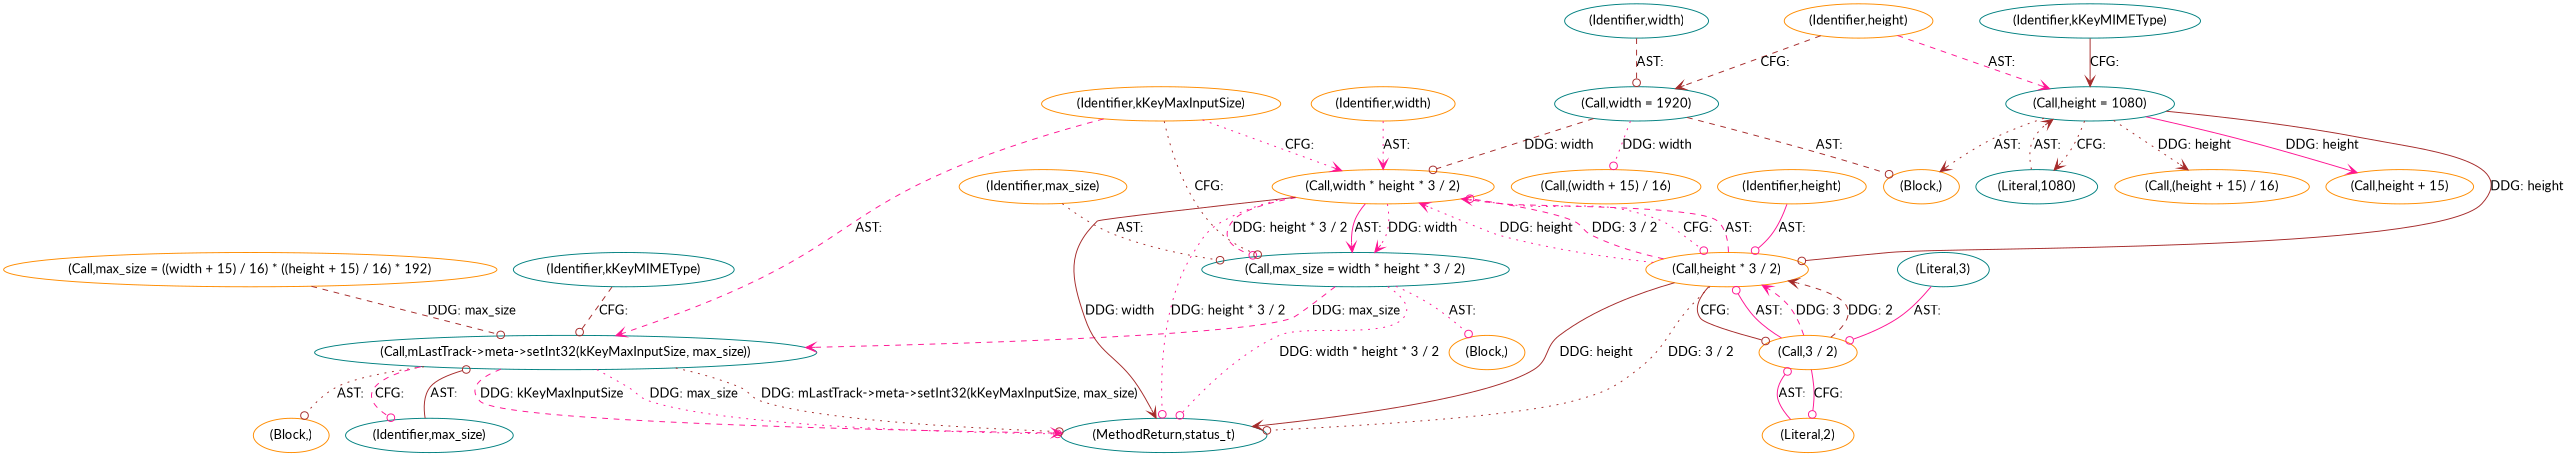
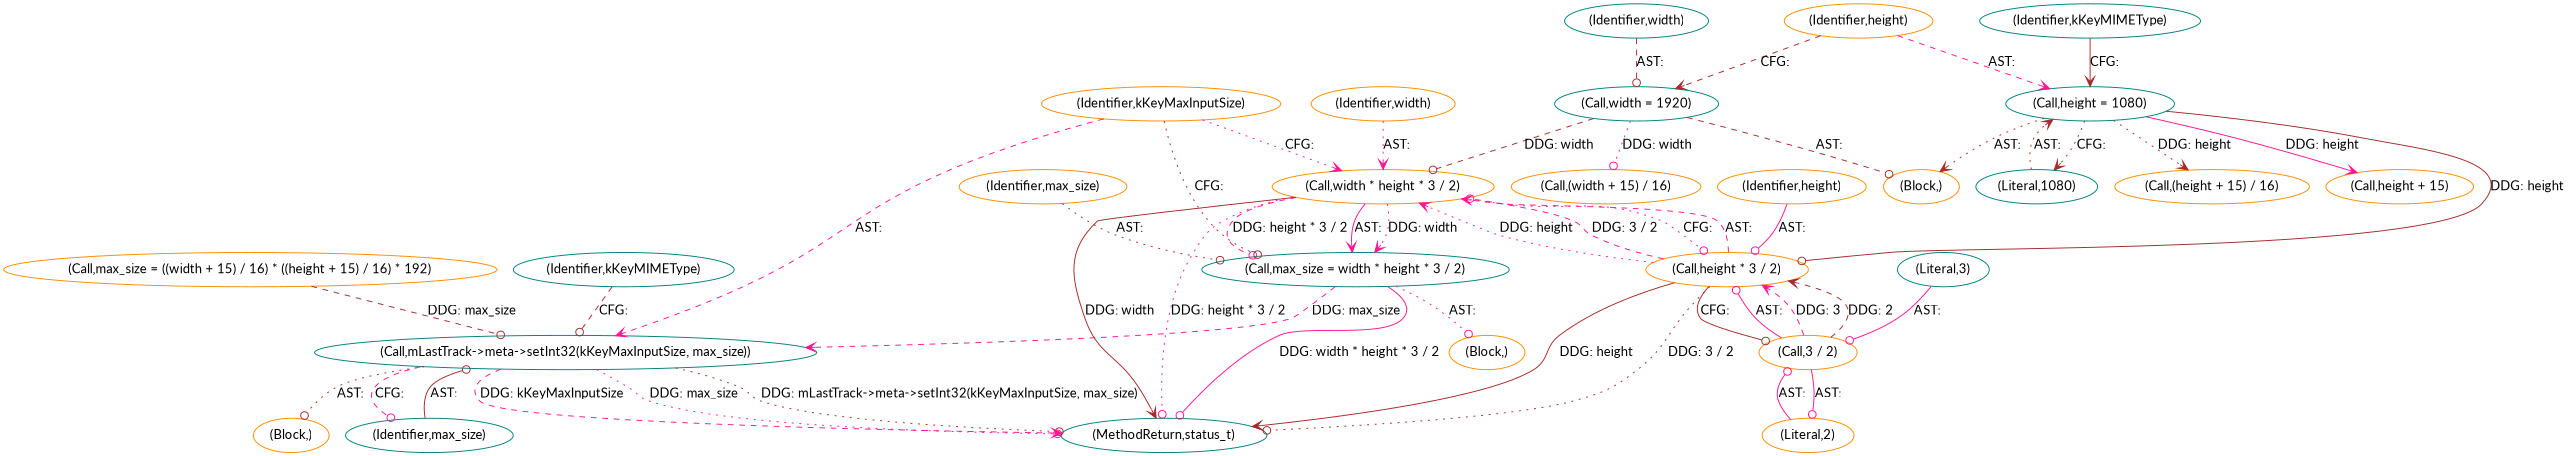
(1300, 331) -> (1300, 331)
(1830, 394) -> (1830, 394)
